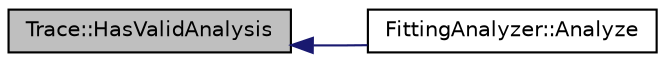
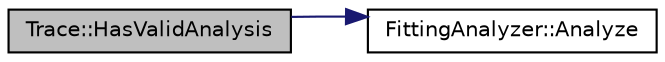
(340, 45) -> (318, 17)
